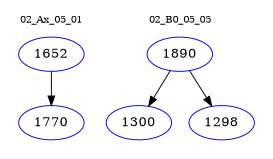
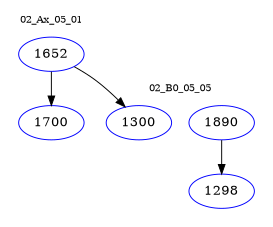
(162, 84) -> (105, 88)
(51, 123) -> (51, 123)
